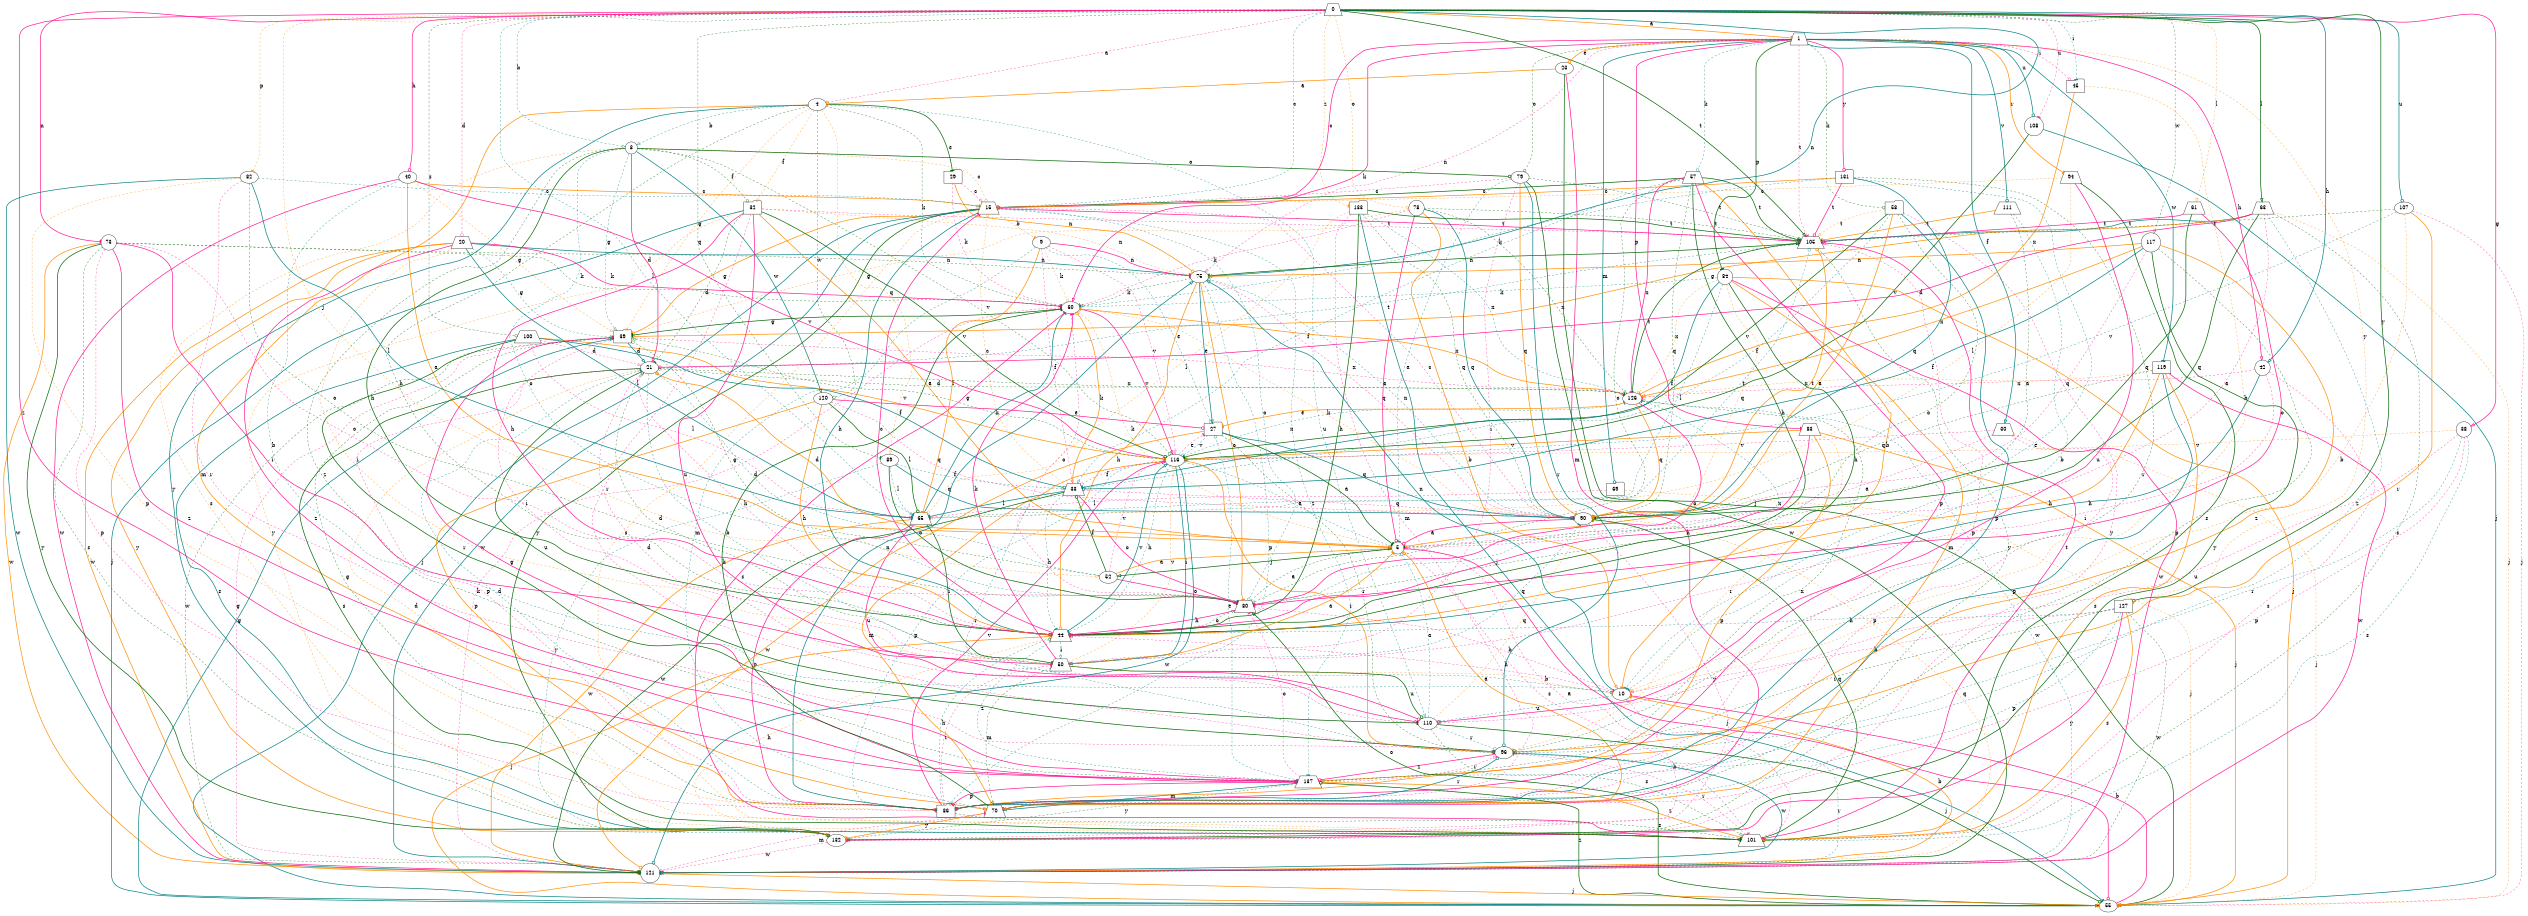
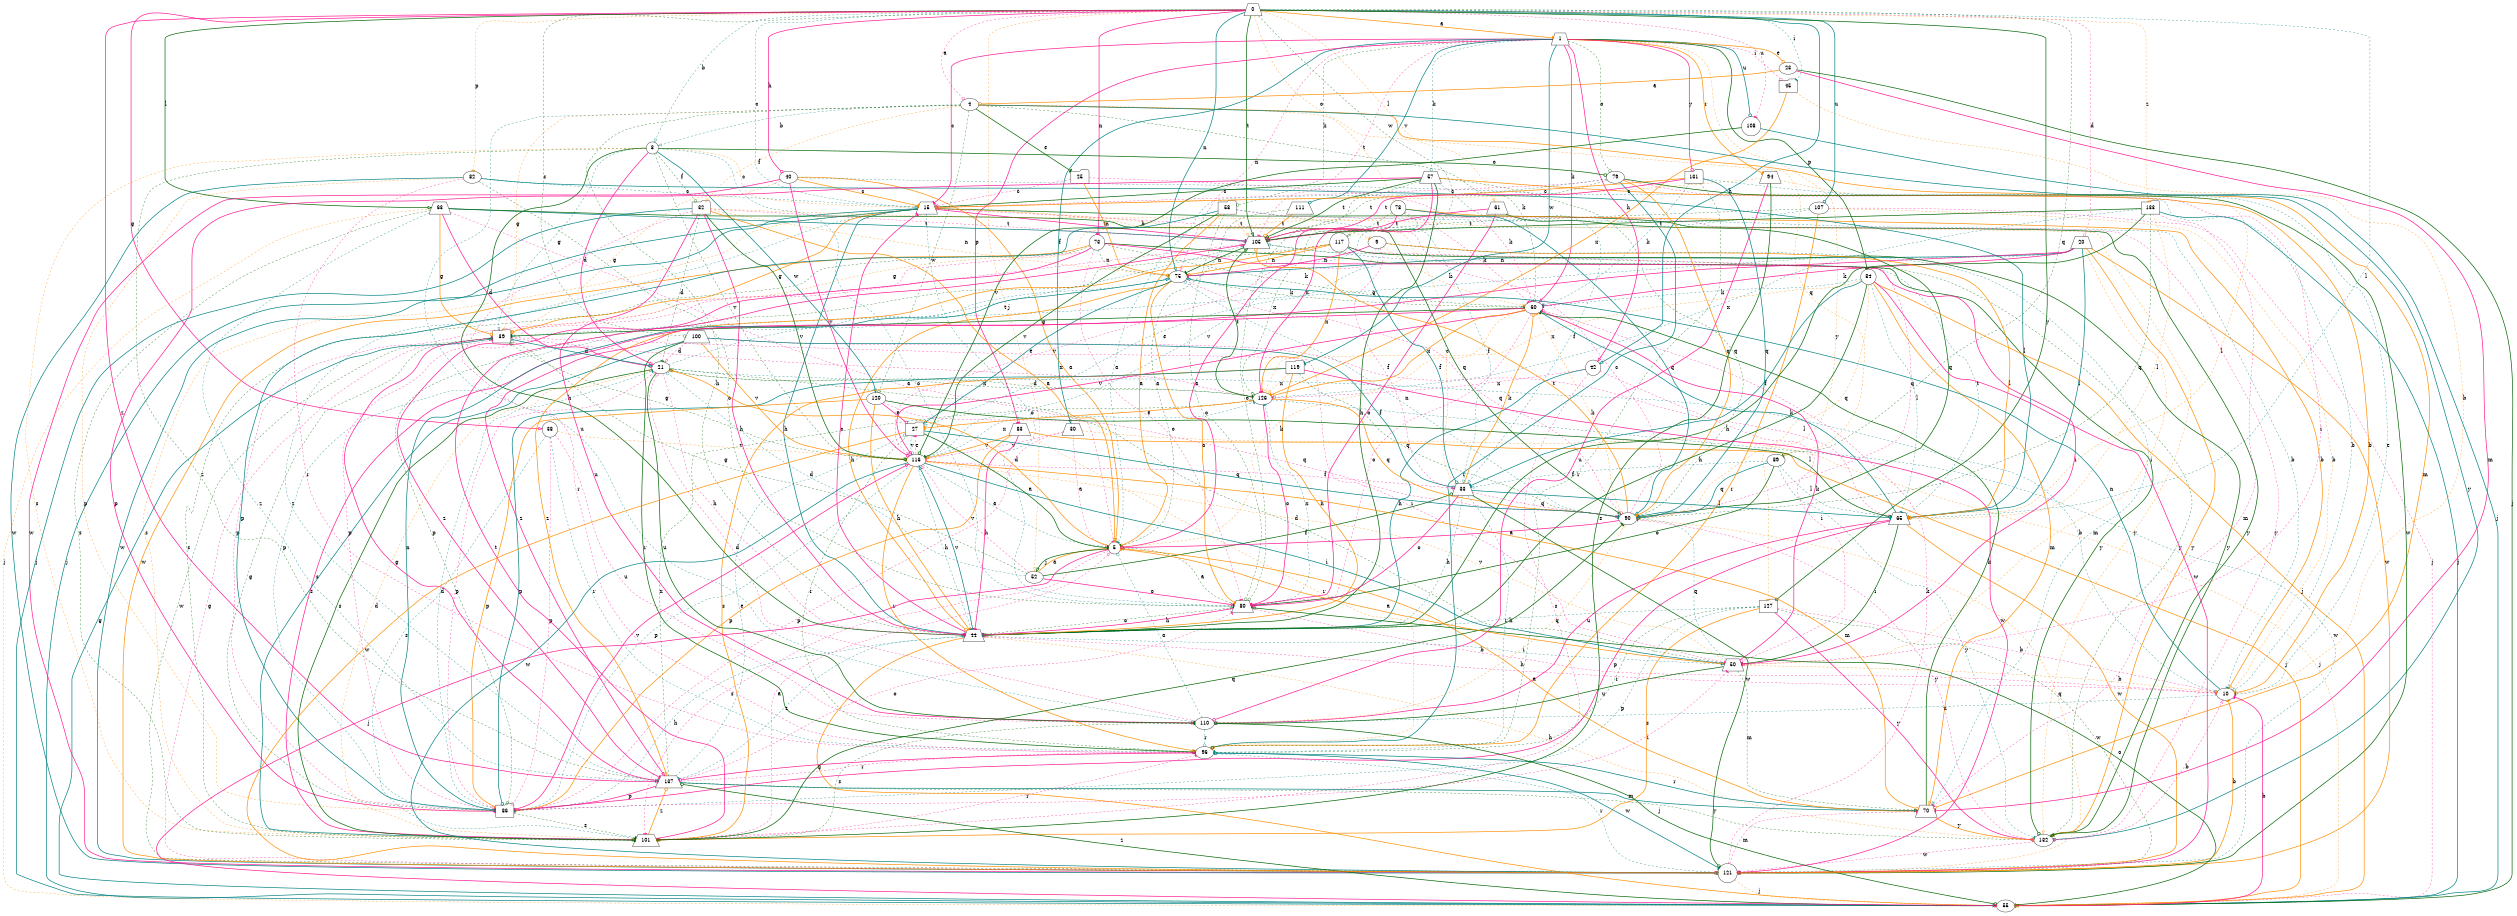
(953, 177) -> (1080, 177)
(673, 408) -> (2064, 438)
(1615, 490) -> none
(805, 719) -> (1485, 722)
(1378, 890) -> (1862, 902)
